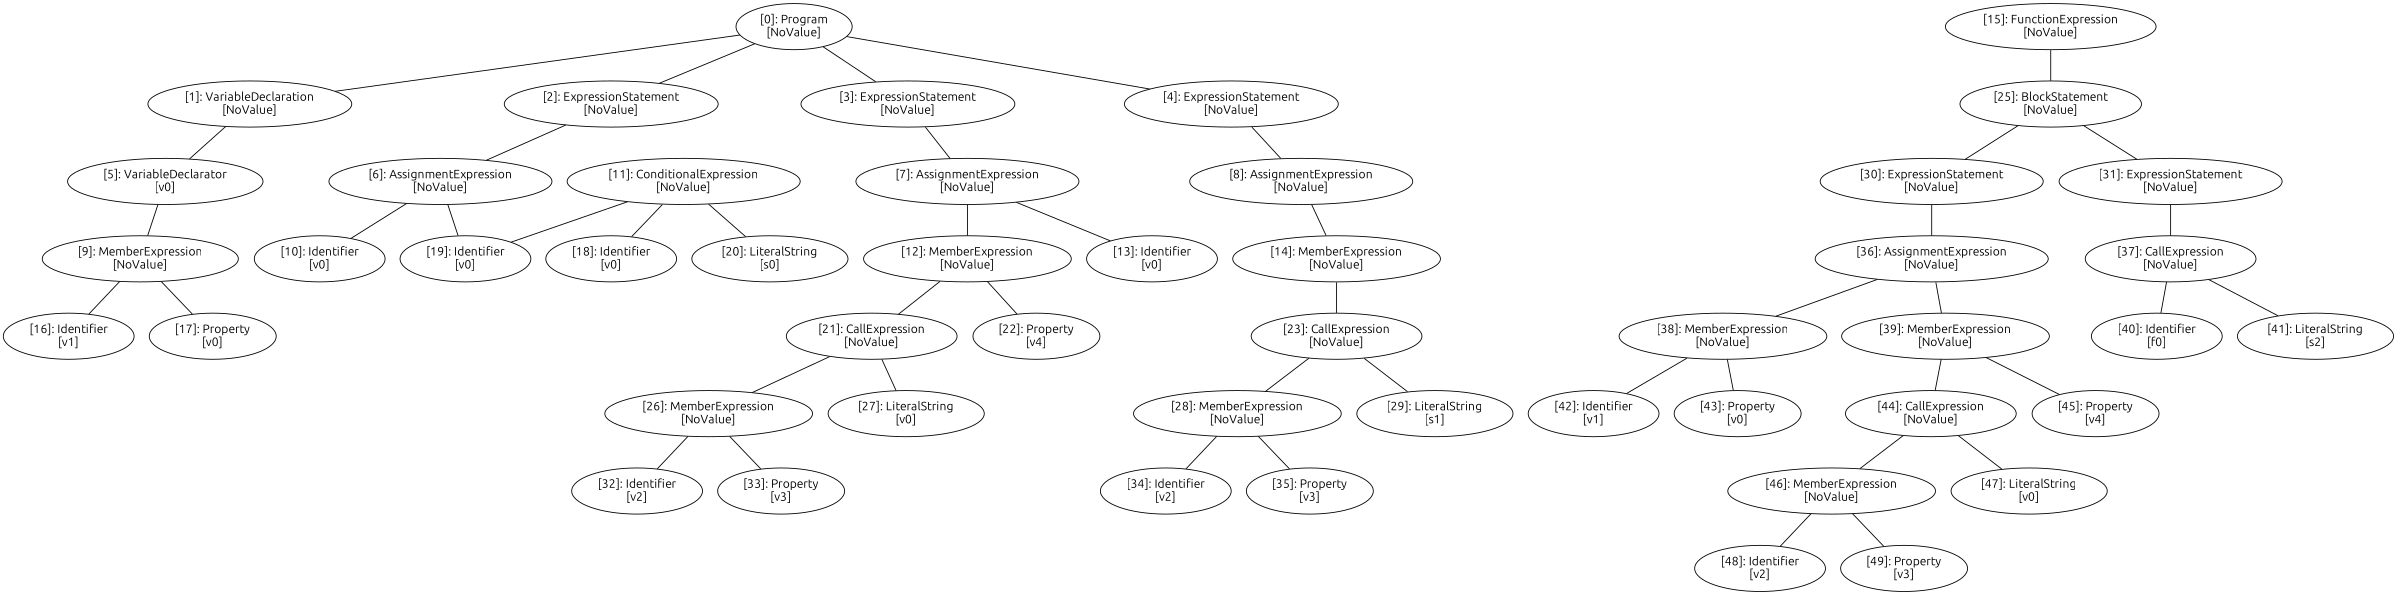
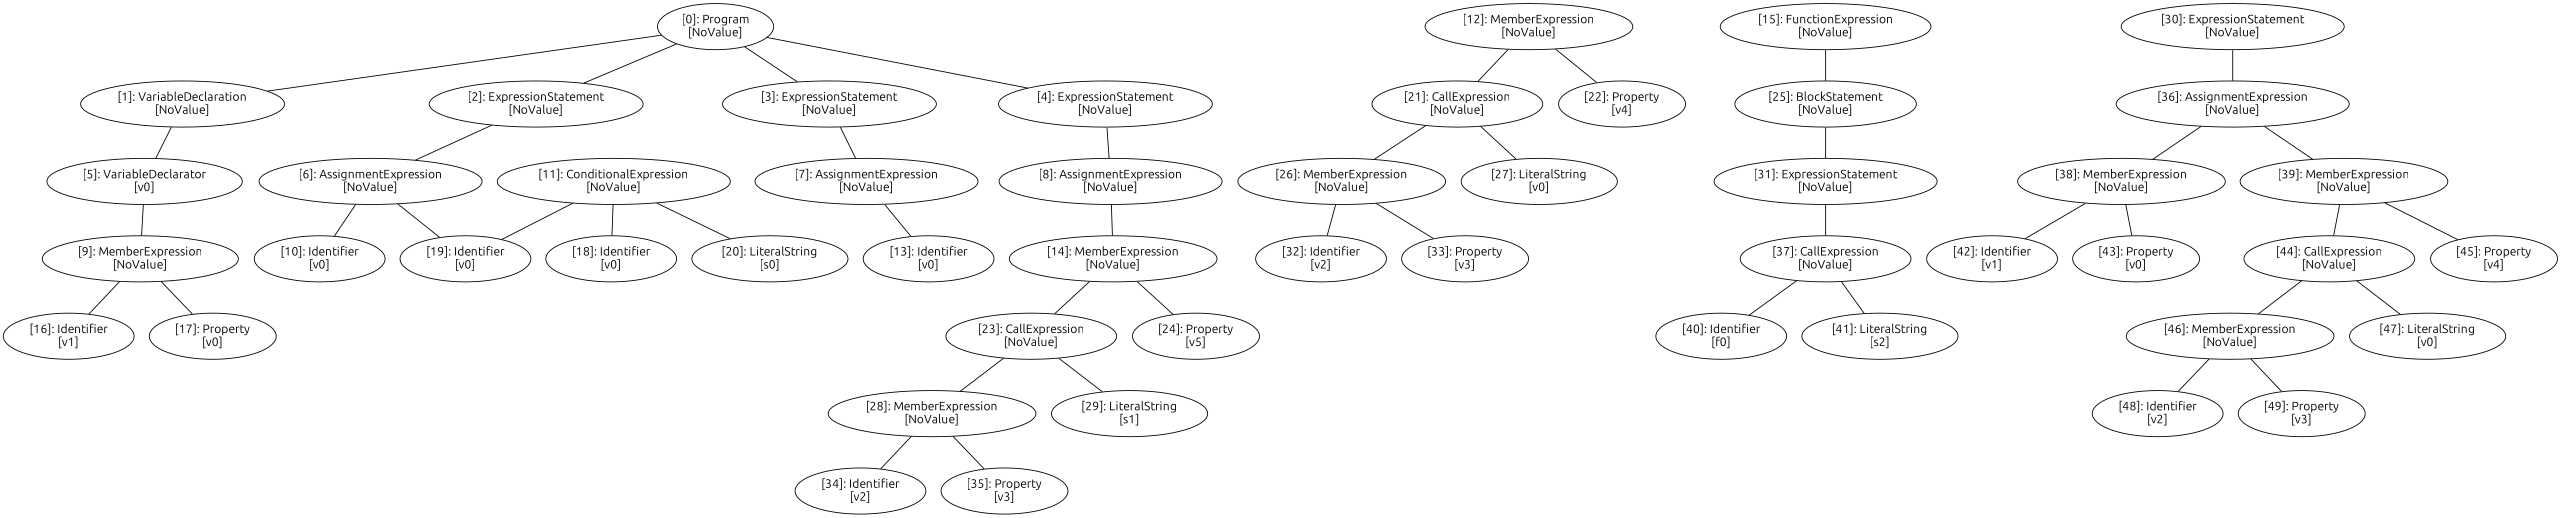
(1992, 142) -> none
(967, 220) -> none
none -> (1196, 336)
